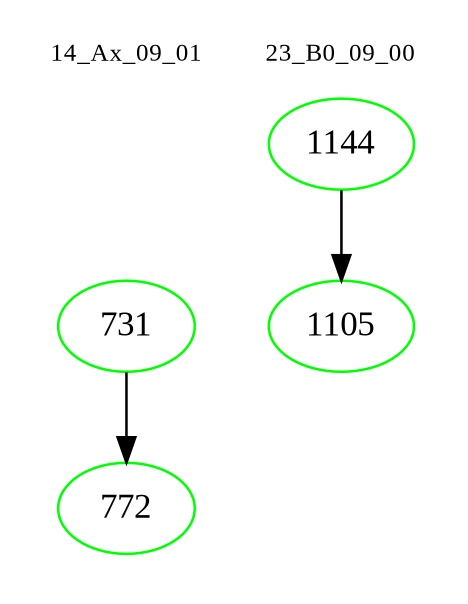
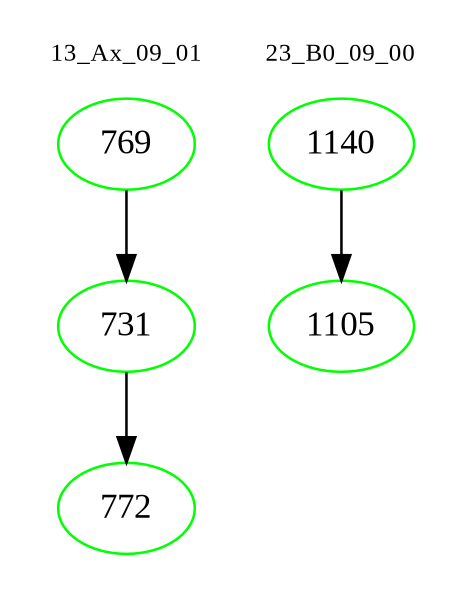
(128, 54) -> (128, 54)
none -> (126, 144)
(341, 144) -> (341, 144)
